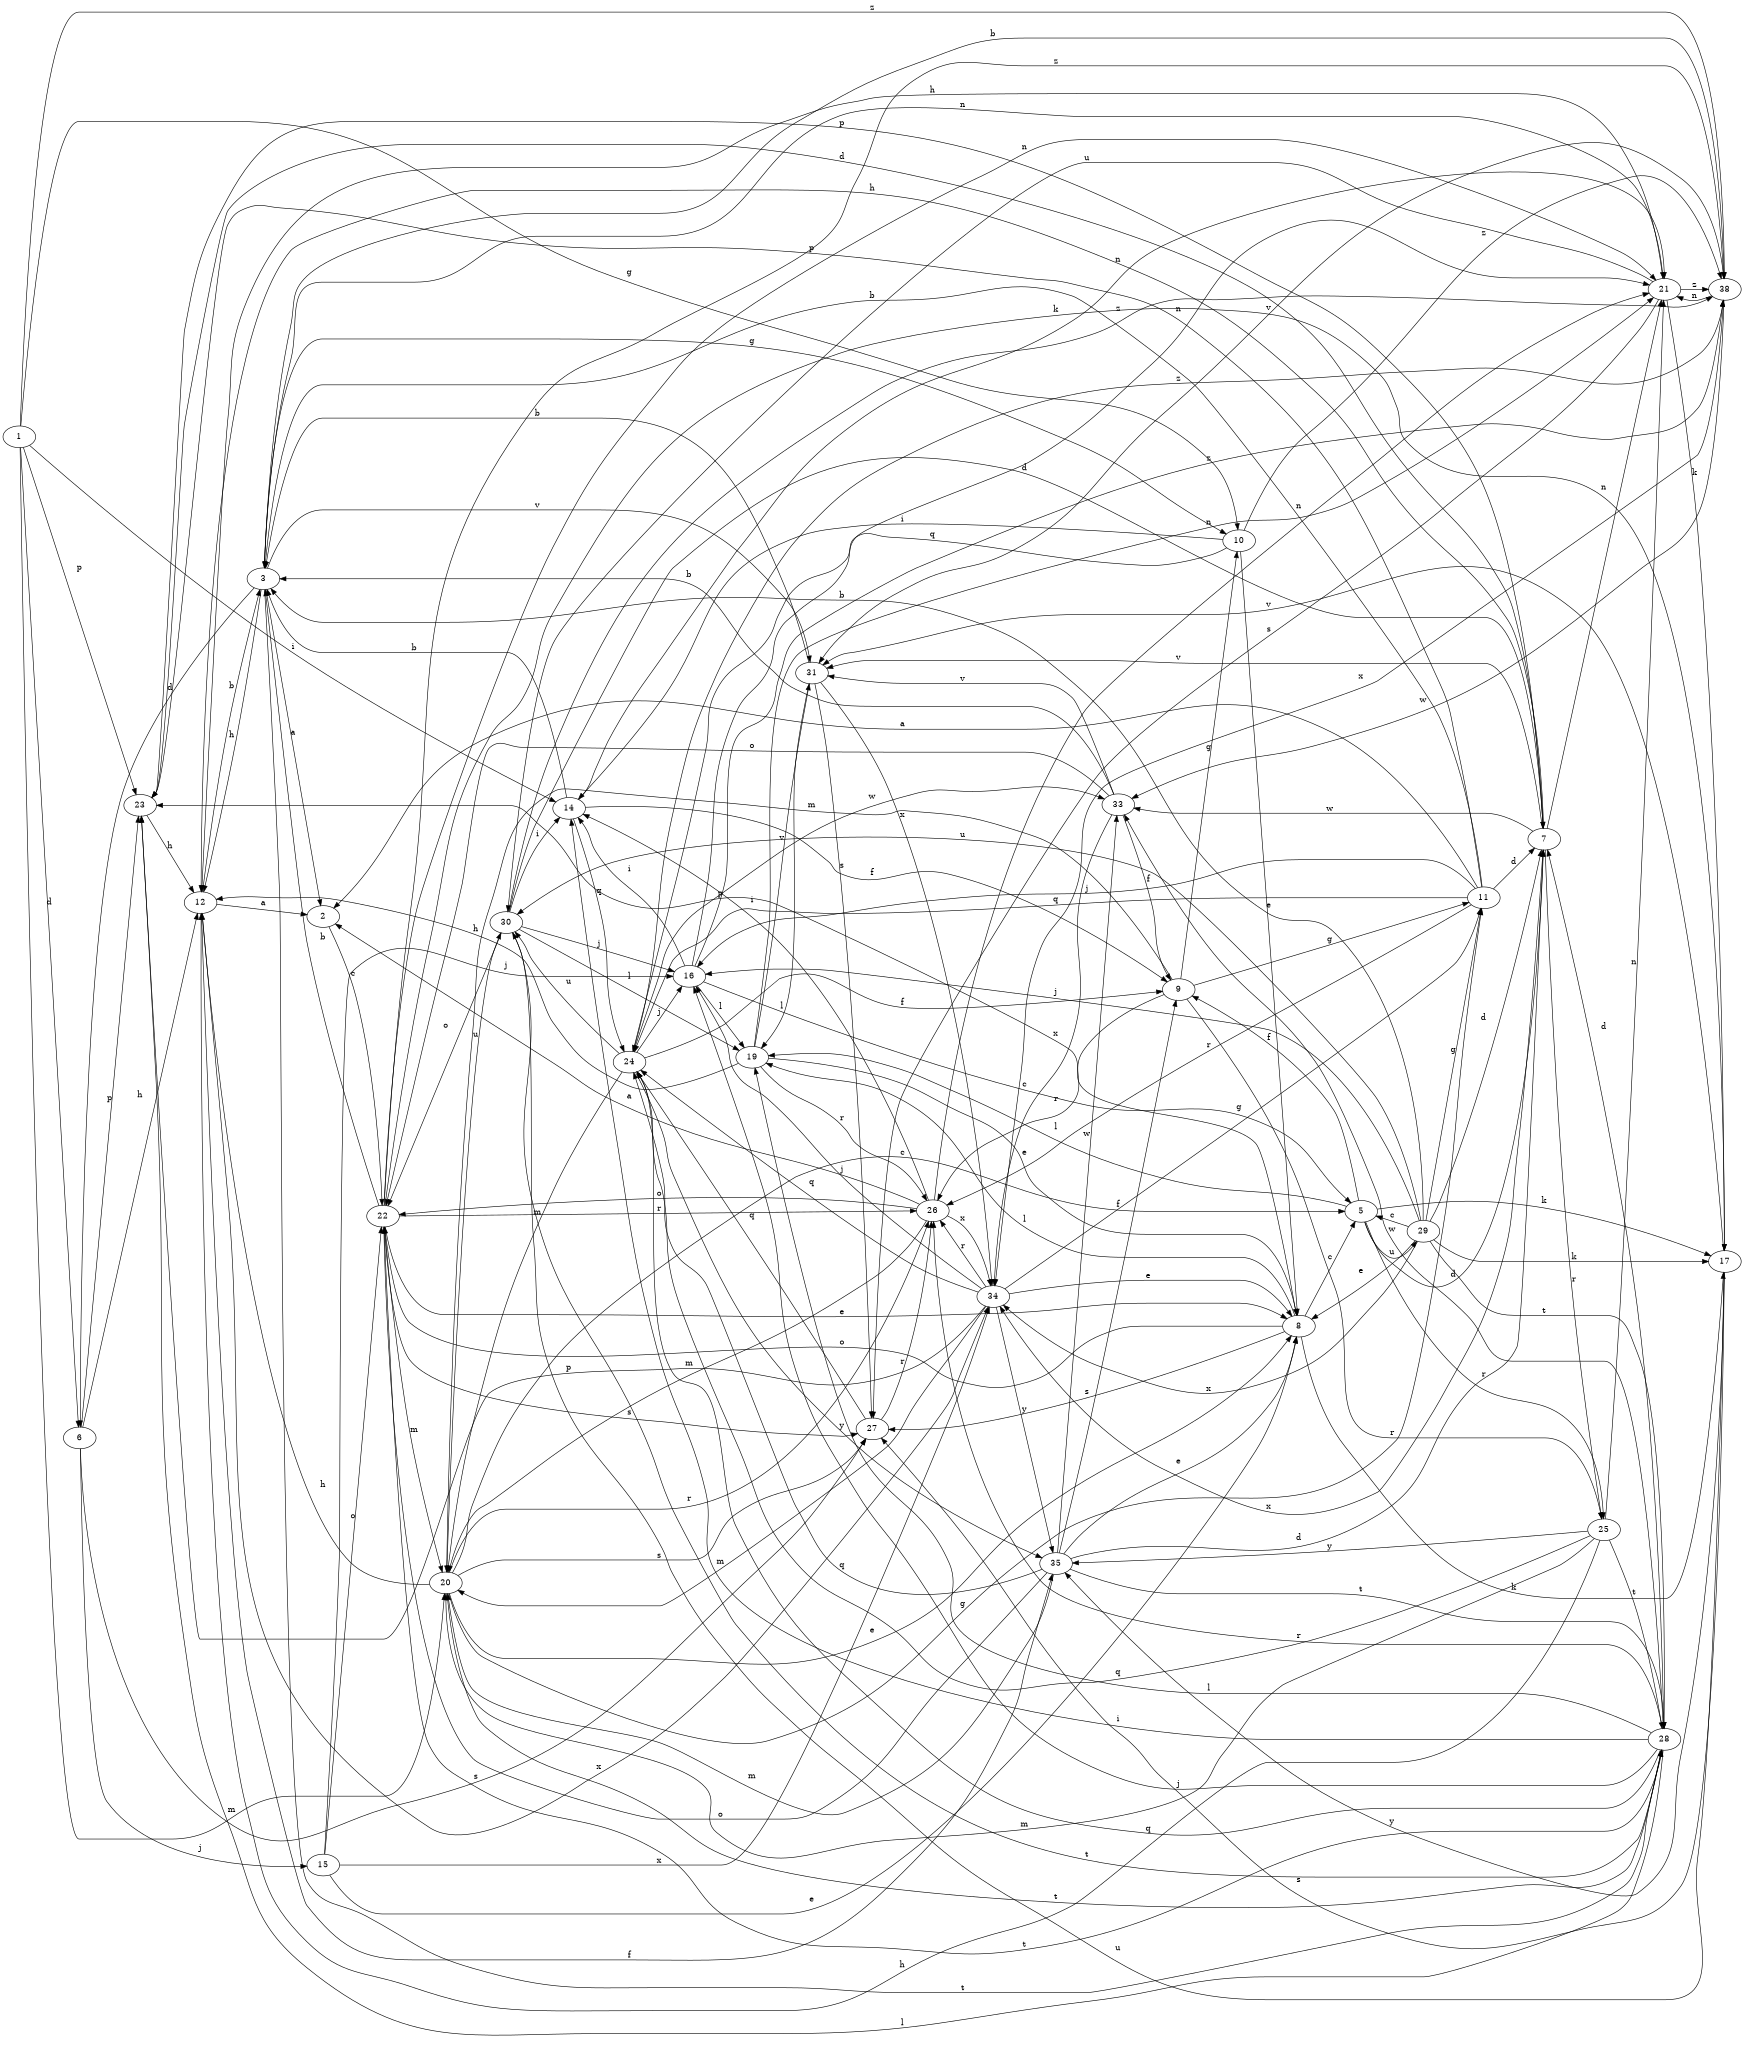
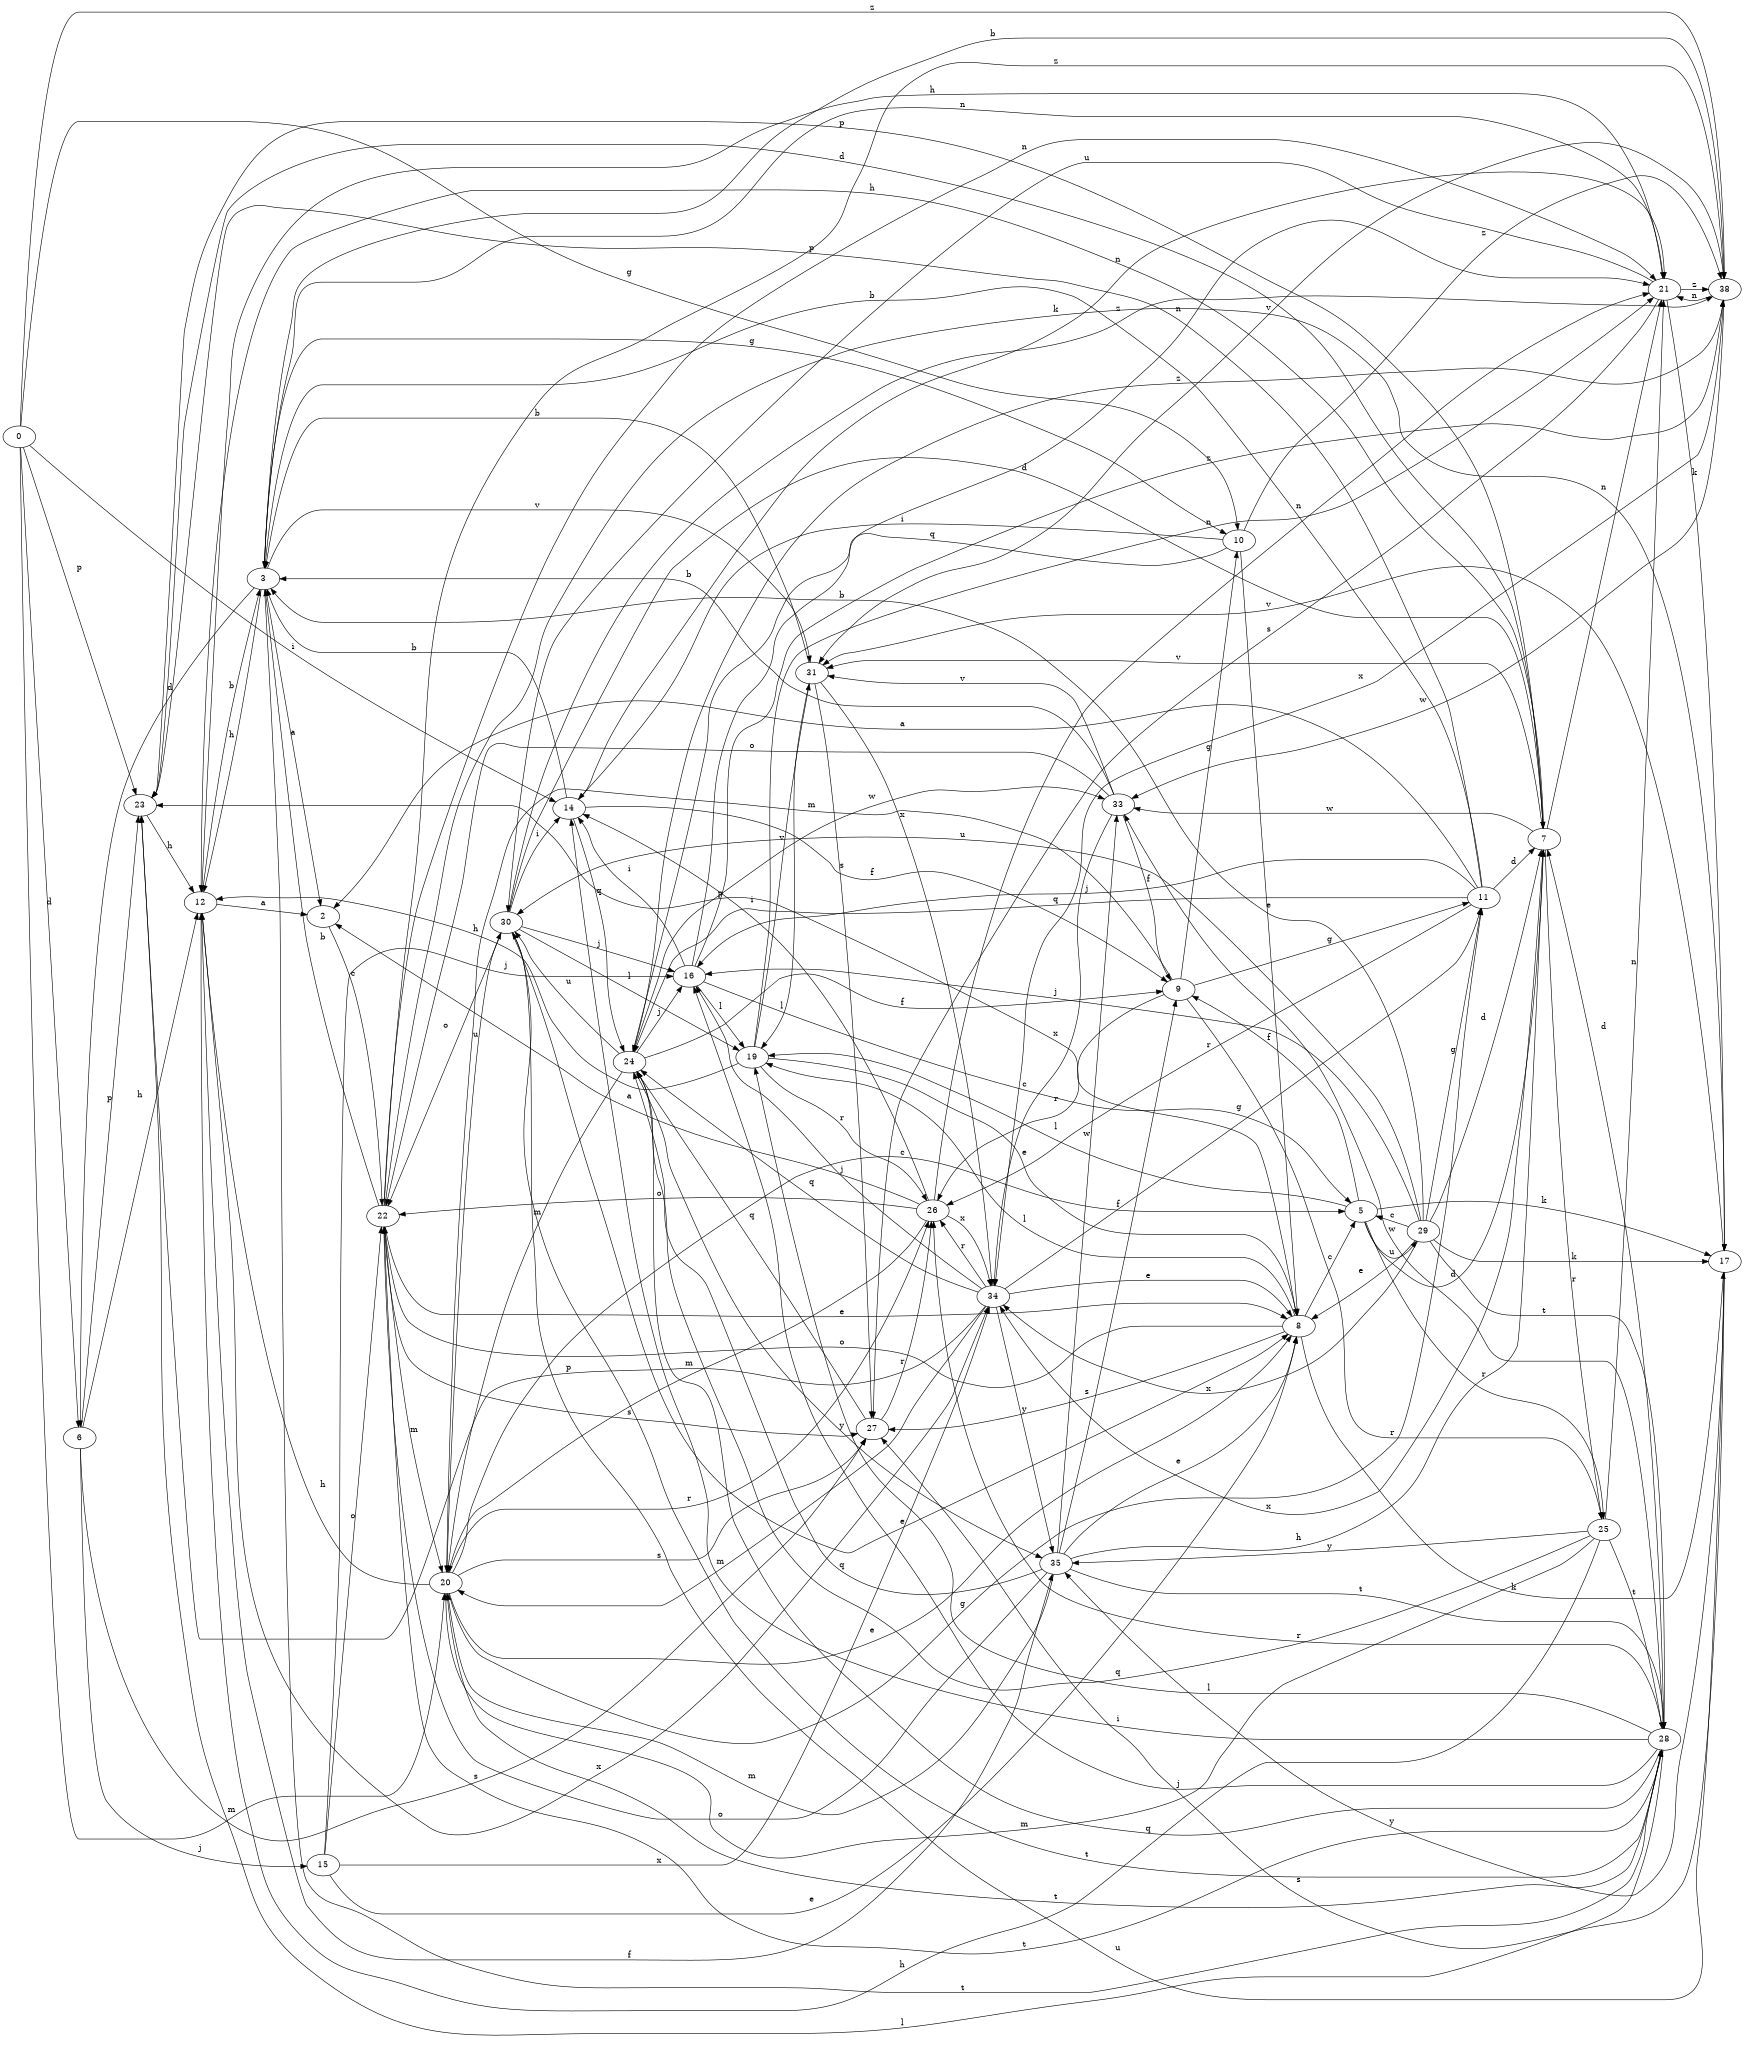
(19, 437) -> (19, 437)
(642, 1214) -> none
none -> (735, 1496)
(1299, 1538) -> (1299, 1538)
